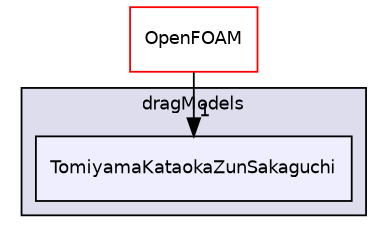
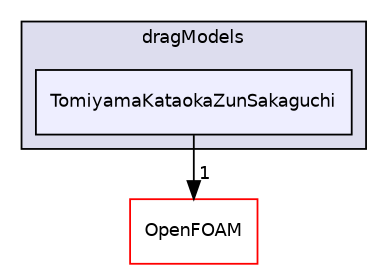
(194, 99) -> (194, 160)
